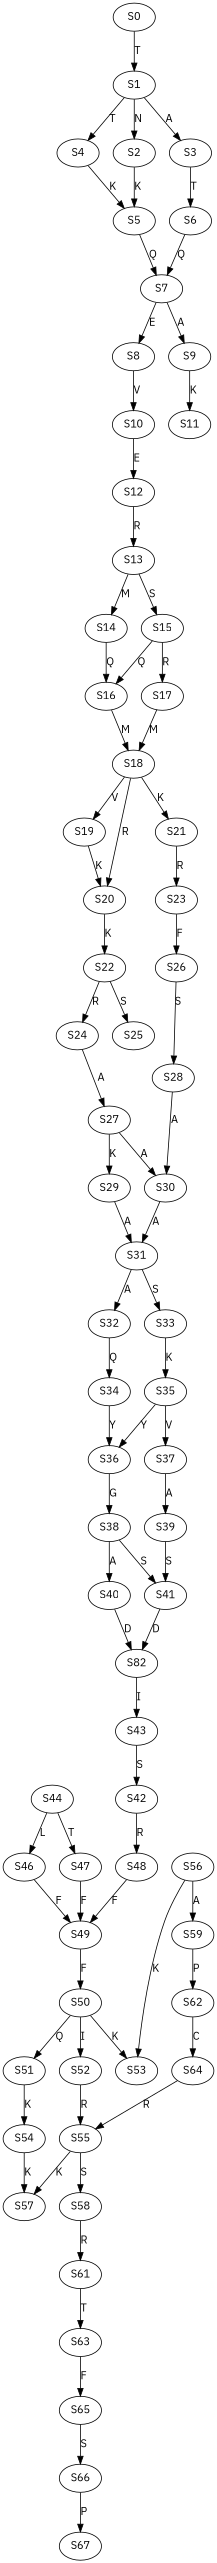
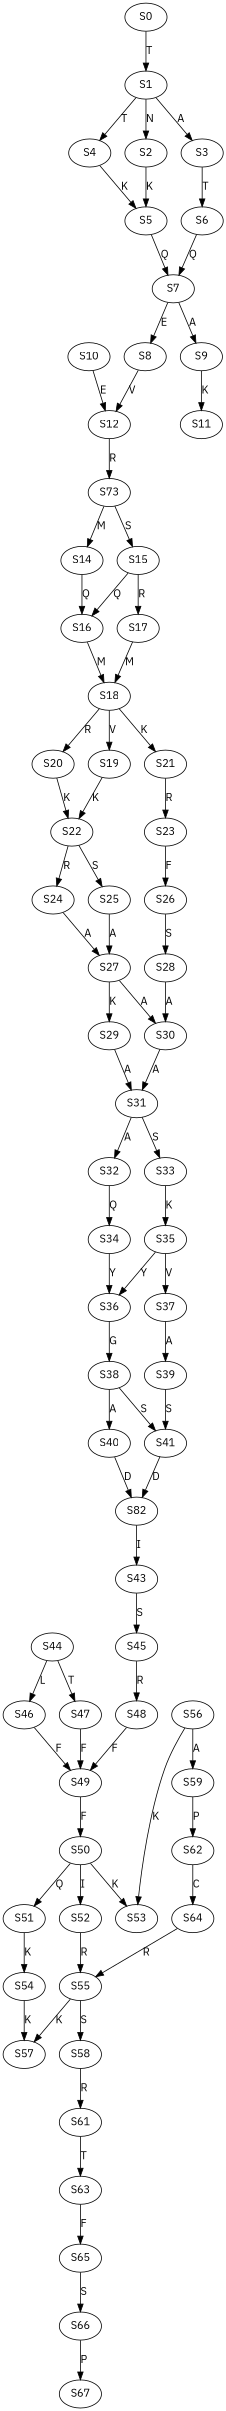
(133, 387) -> (129, 387)
(133, 560) -> (109, 493)
(93, 862) -> (93, 795)
none -> (109, 930)
(137, 1799) -> (137, 1647)
